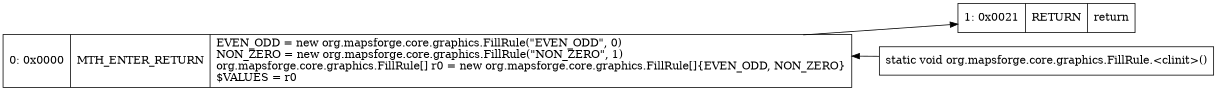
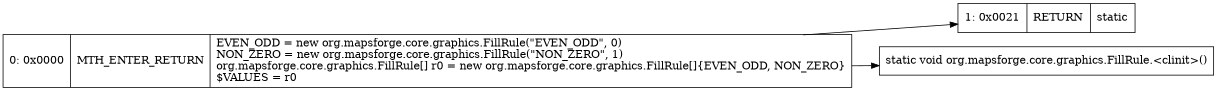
(1111, 18) -> (1112, 18)
(869, 56) -> (862, 66)
